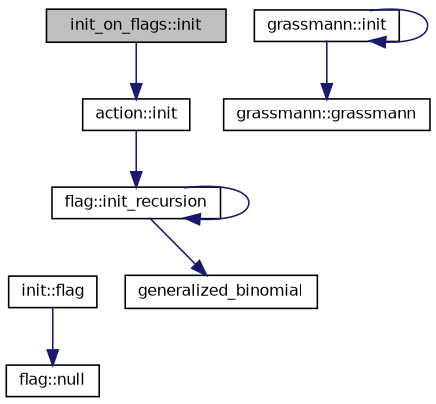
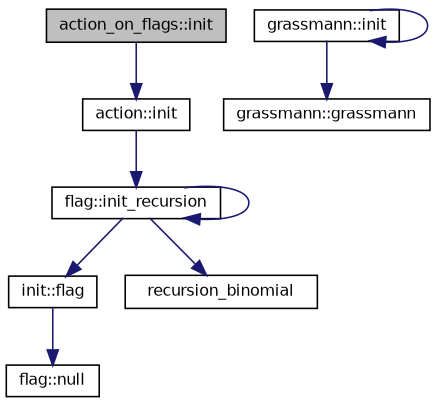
(136, 26) -> (136, 26)
none -> (100, 242)
(221, 292) -> (221, 292)
